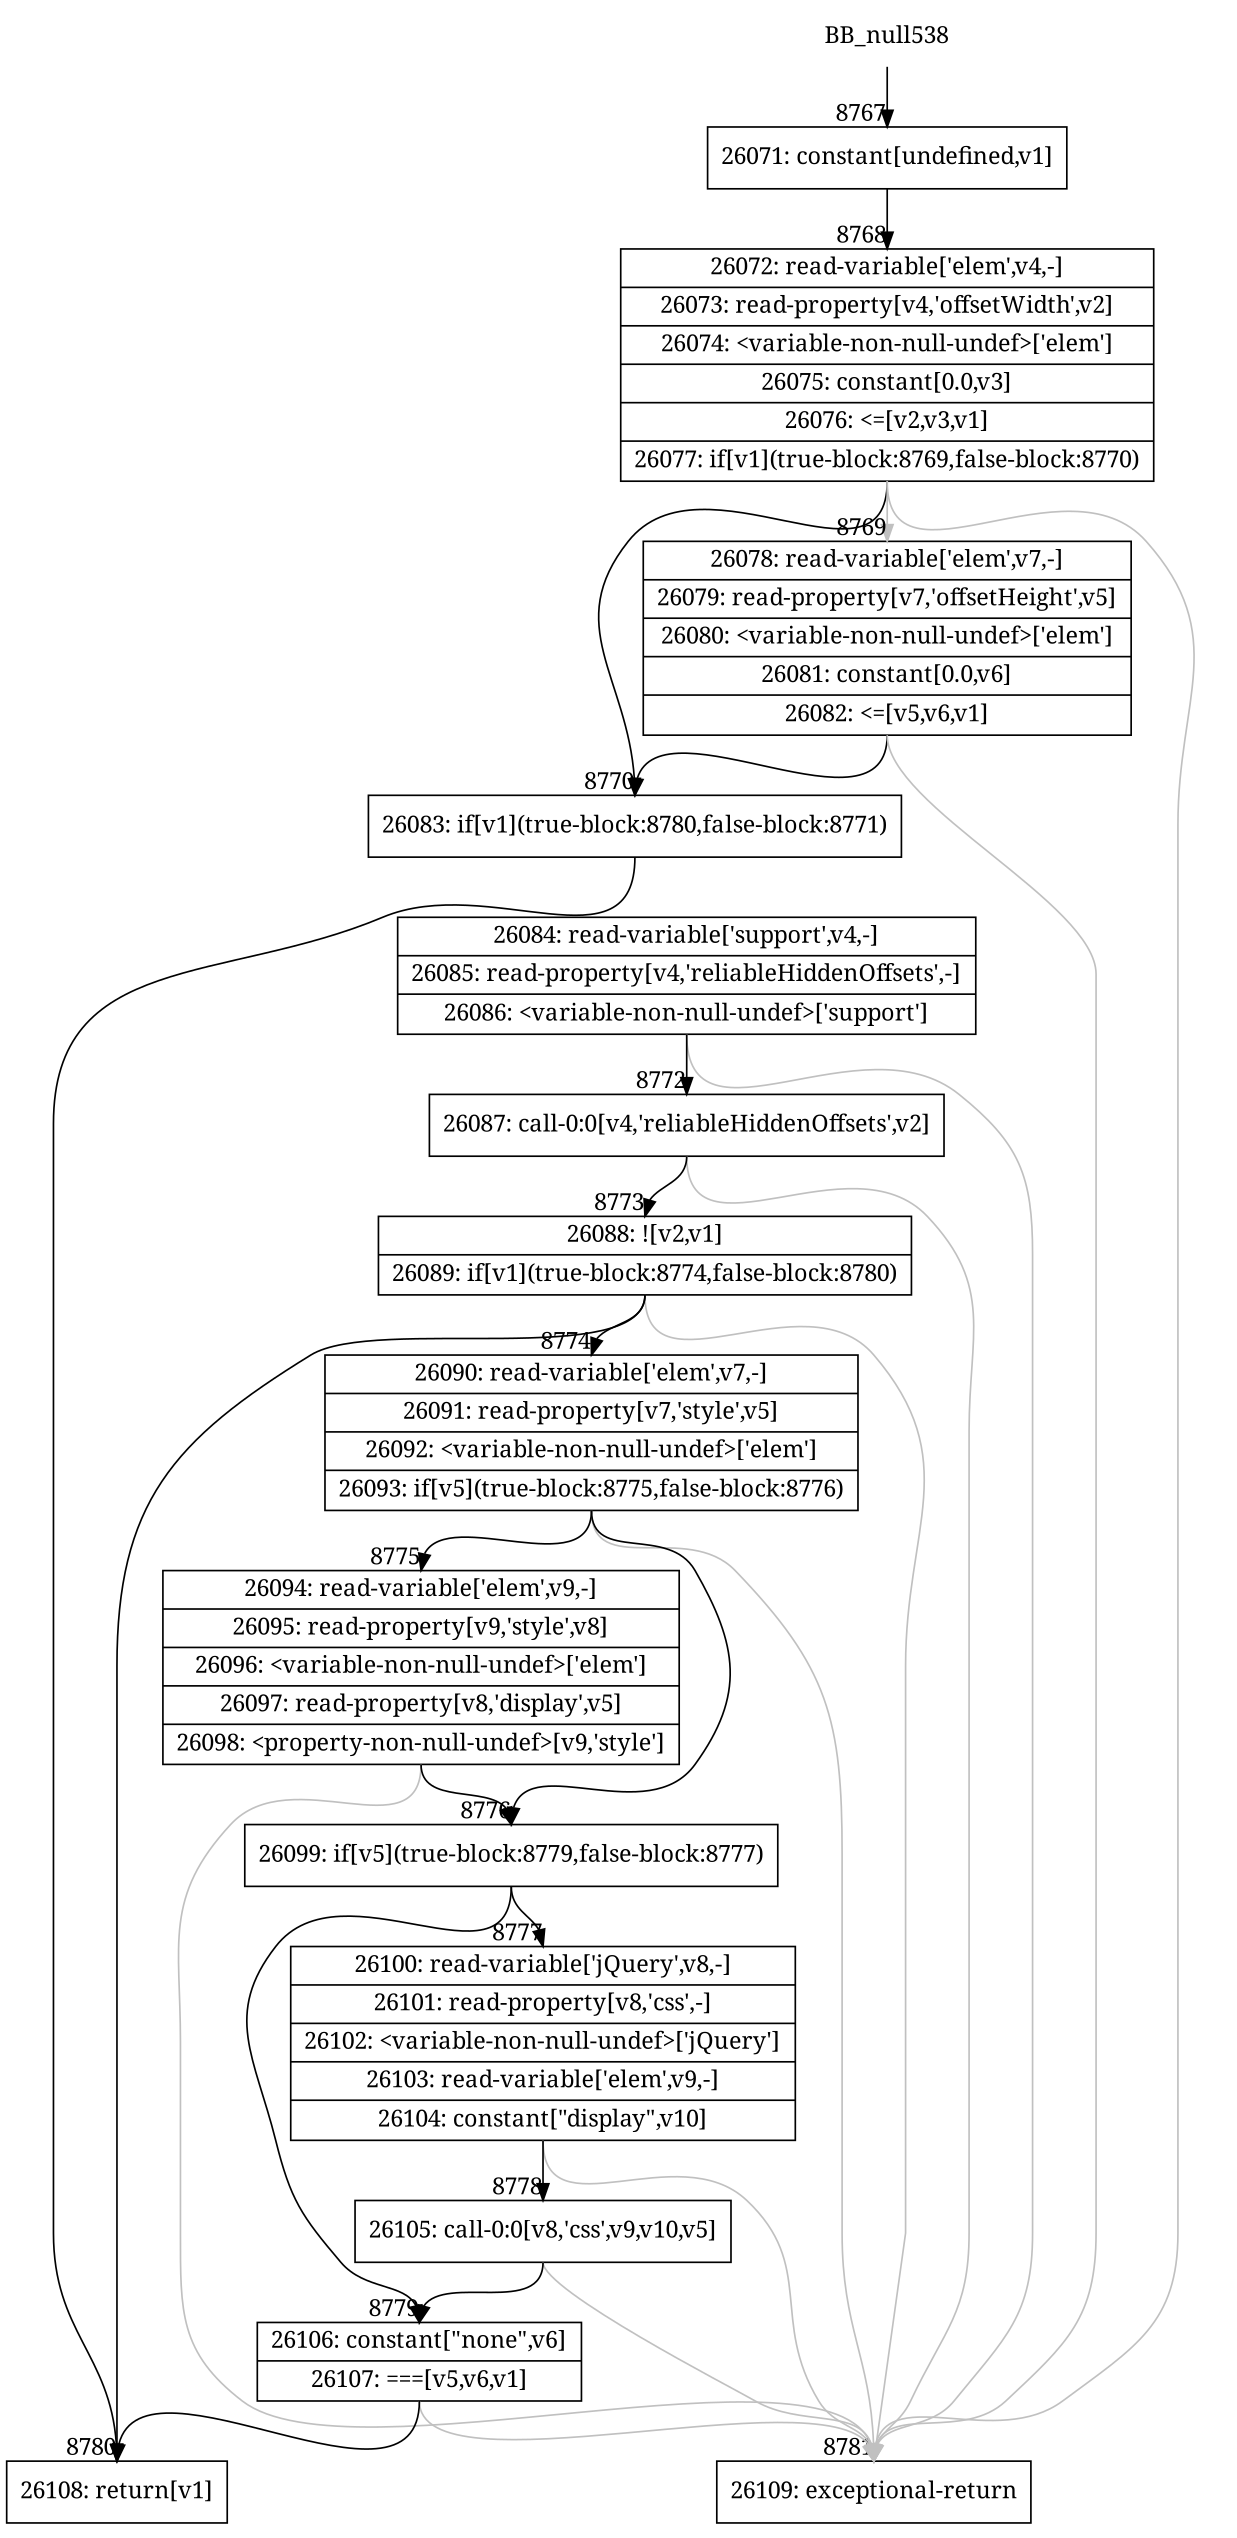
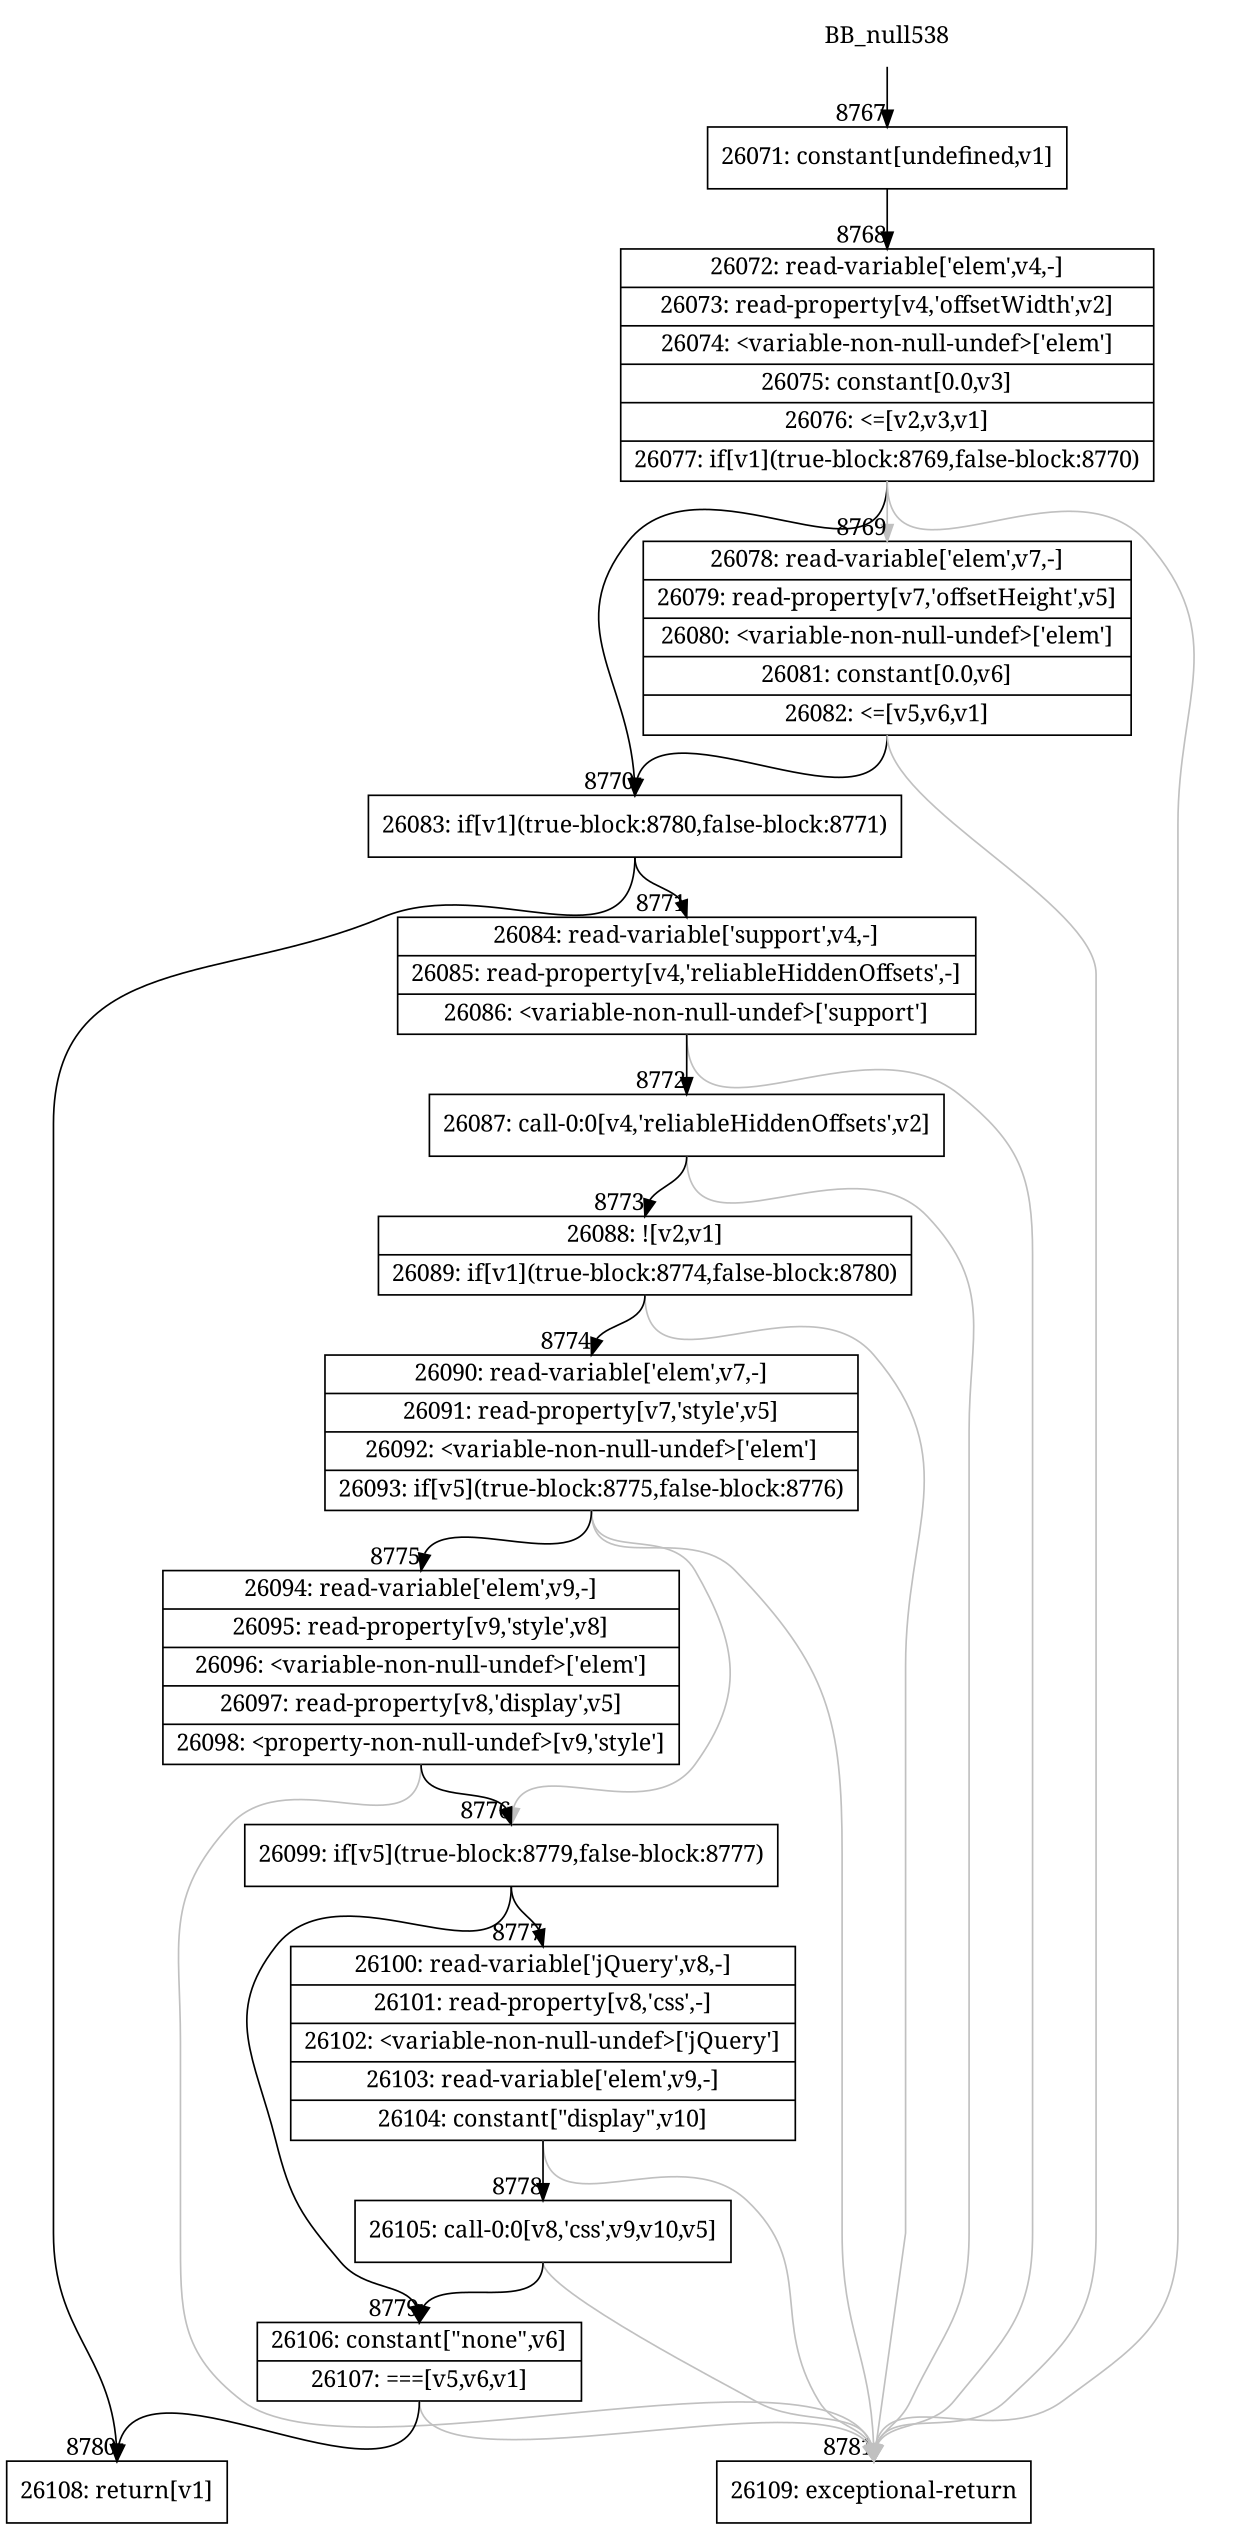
none -> (653, 883)
(117, 1684) -> none
(726, 1702) -> (726, 1702)
